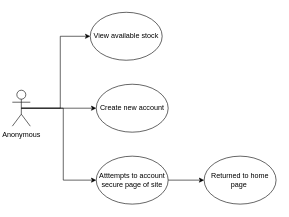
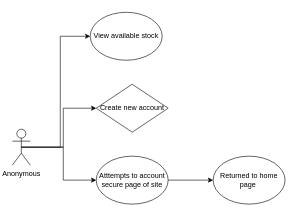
(21, 108) -> (21, 147)
(132, 108) -> (132, 108)
(240, 180) -> (249, 180)
